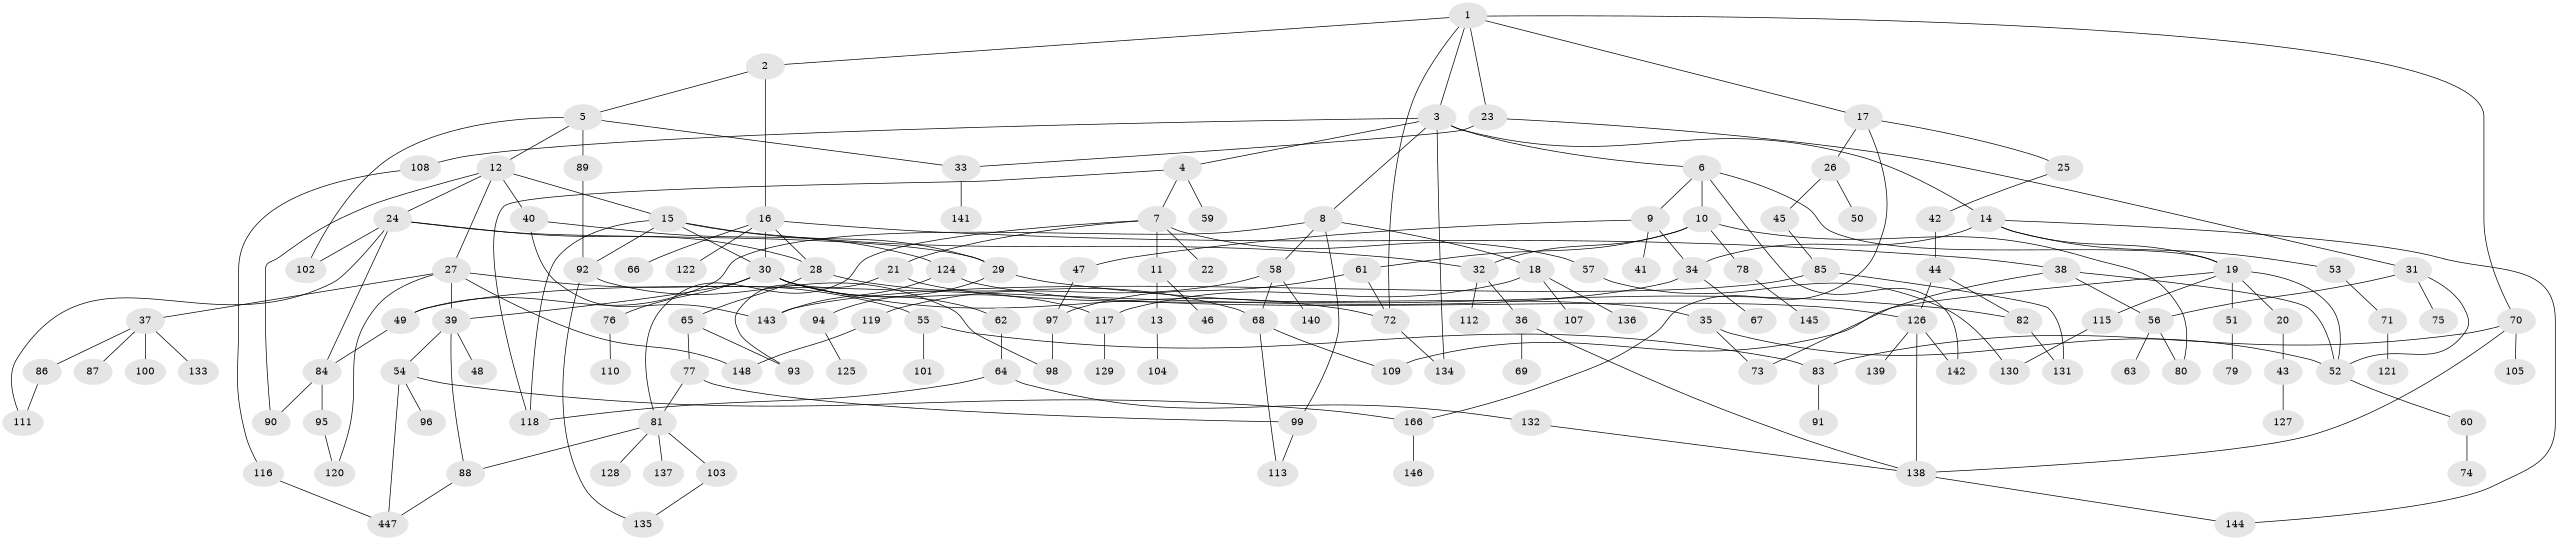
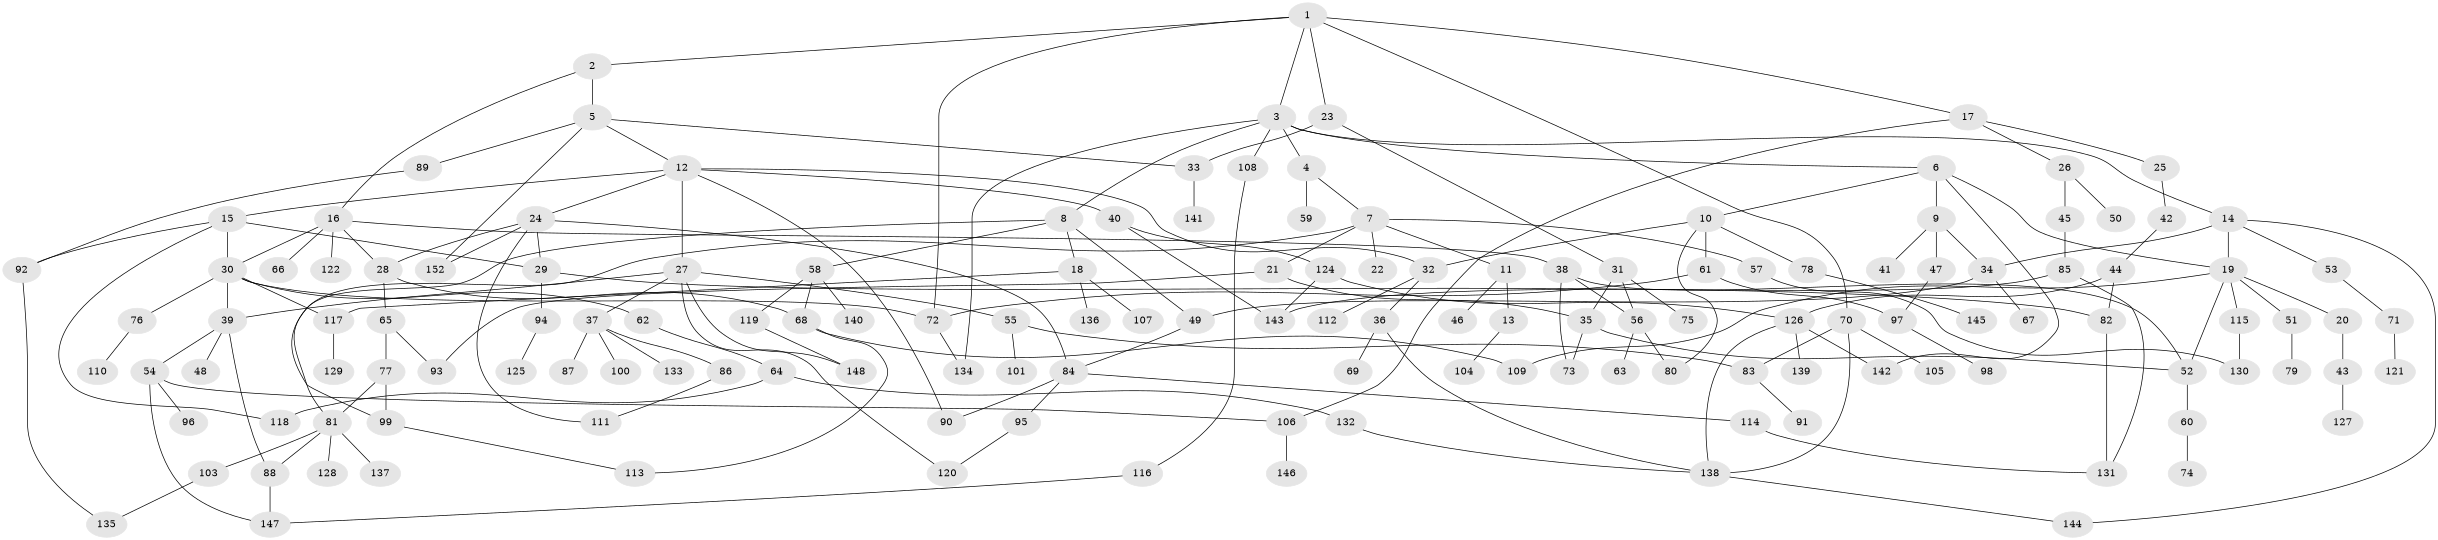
(729, 187) -> none
(1073, 246) -> (1066, 188)
(306, 270) -> (435, 270)
(734, 292) -> none
(2446, 349) -> (1602, 296)
(1414, 423) -> (1287, 423)
none -> (1750, 423)
(388, 525) -> (270, 525)
